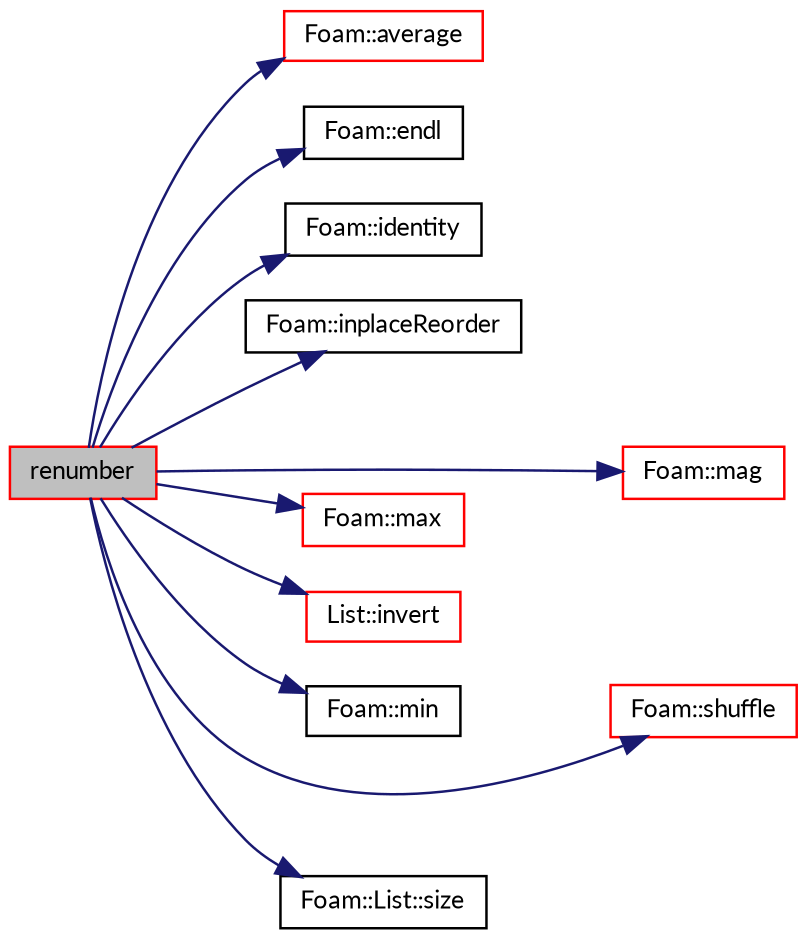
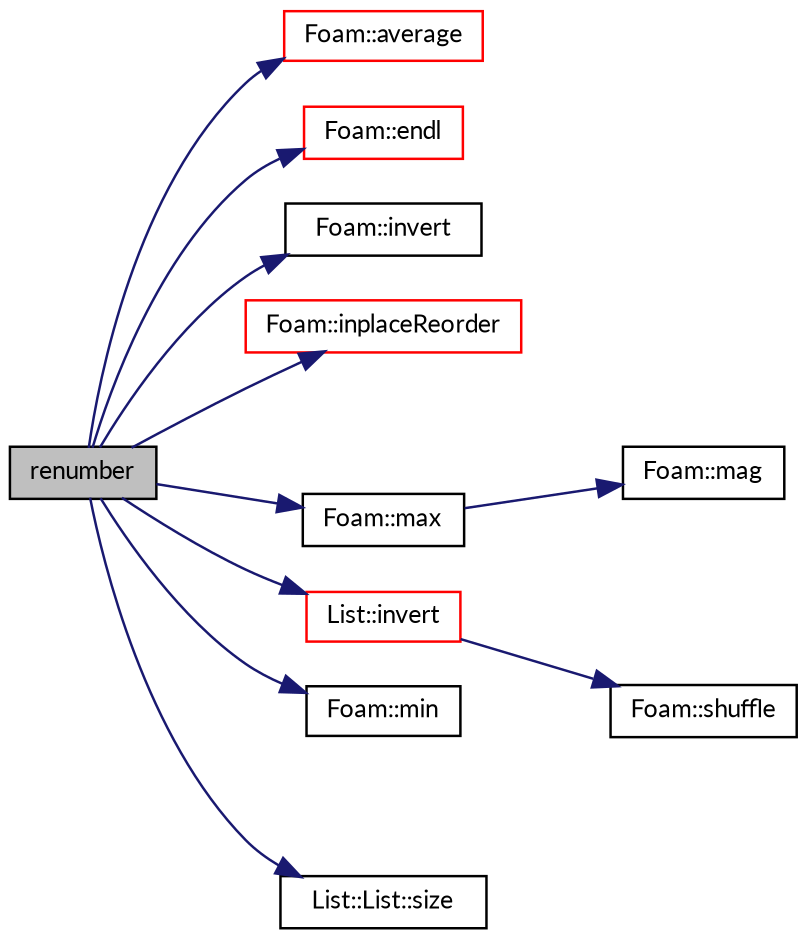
(383, 133) -> (383, 133)
(383, 230) -> (383, 230)
(383, 326) -> (383, 326)
(377, 470) -> (531, 498)
(83, 473) -> (83, 473)
(704, 473) -> (704, 473)
(383, 520) -> (383, 520)
(704, 711) -> (704, 711)
(282, 774) -> (527, 659)
(383, 902) -> (383, 902)
